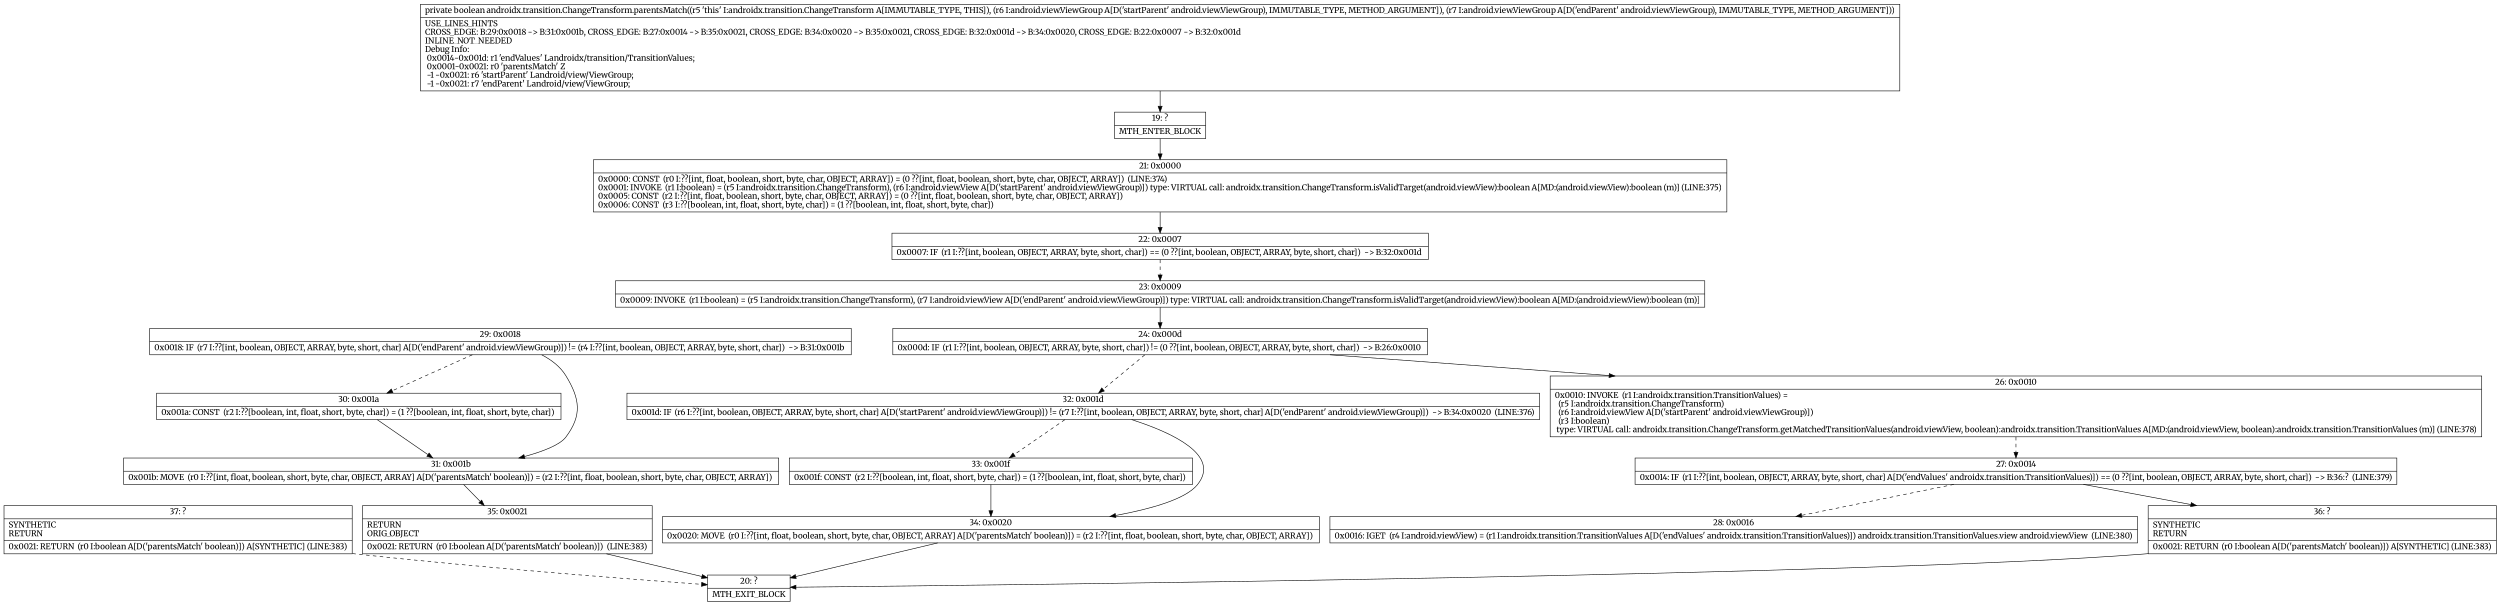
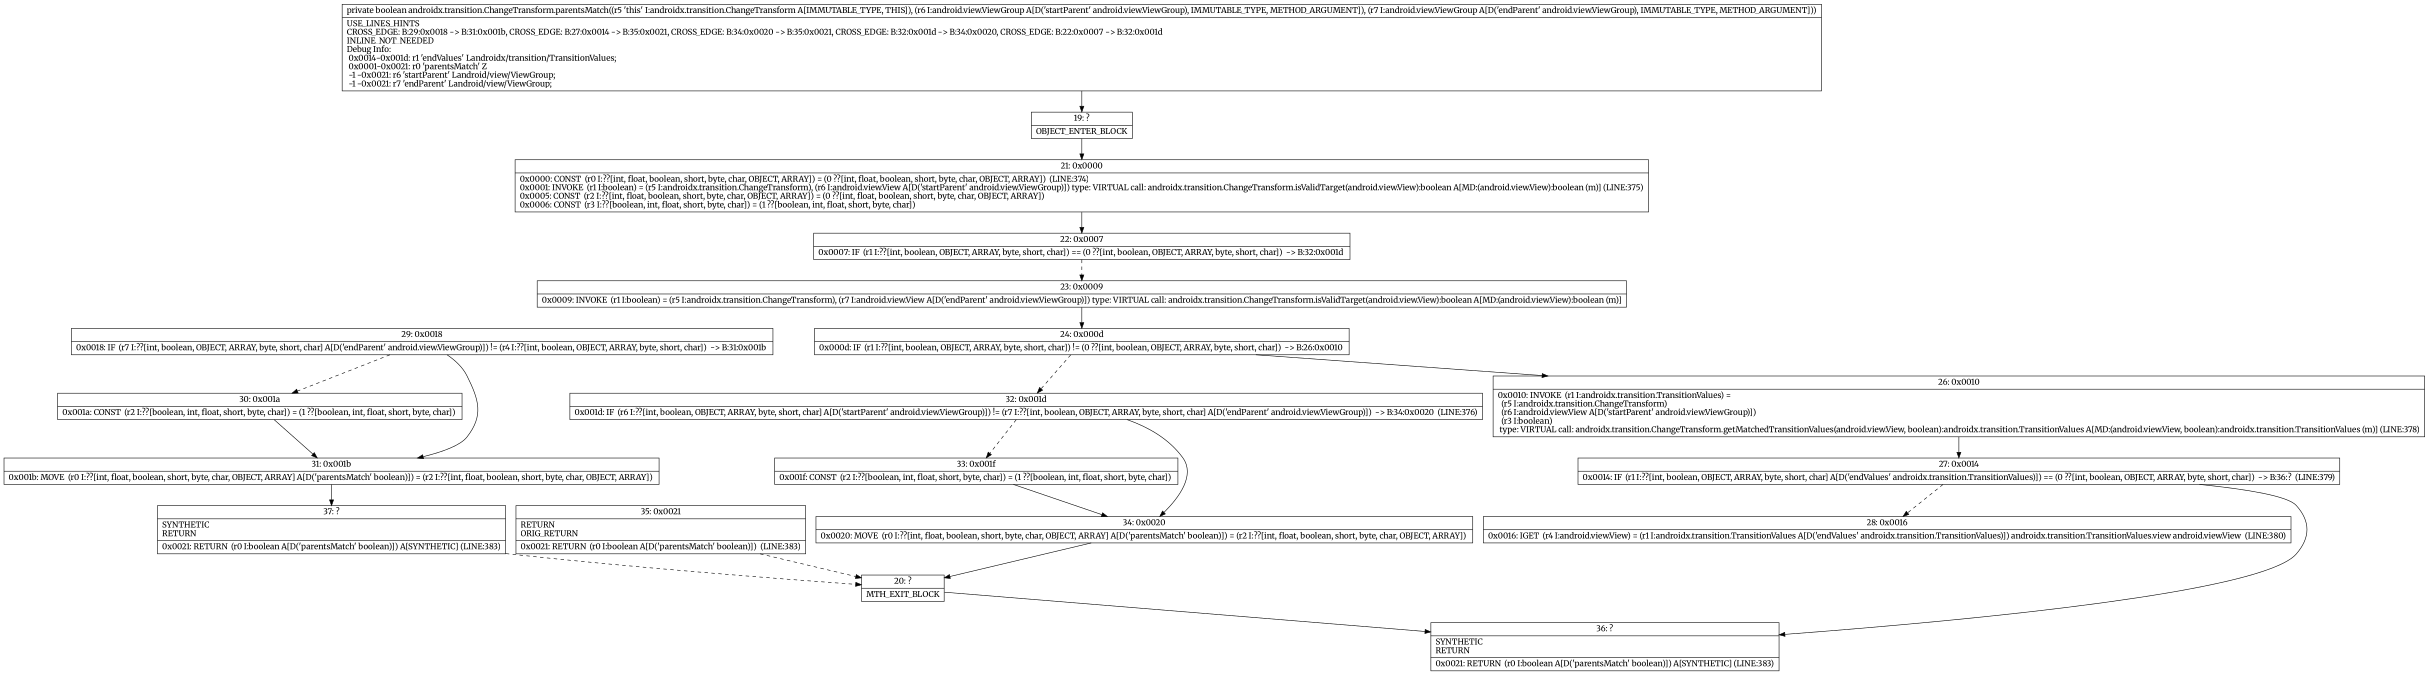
(1160, 132) -> (1082, 132)
(2016, 445) -> (1959, 445)
(472, 493) -> (332, 492)
(393, 534) -> (549, 534)
(654, 565) -> (808, 565)
(1472, 577) -> (1185, 612)
